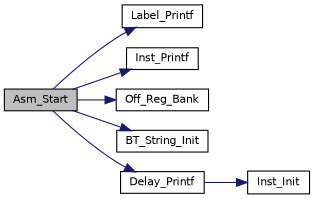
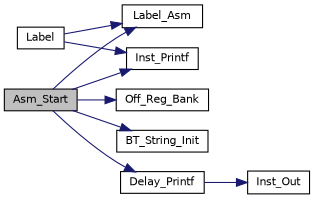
(162, 16) -> (162, 16)
none -> (41, 38)
(279, 182) -> (279, 182)
